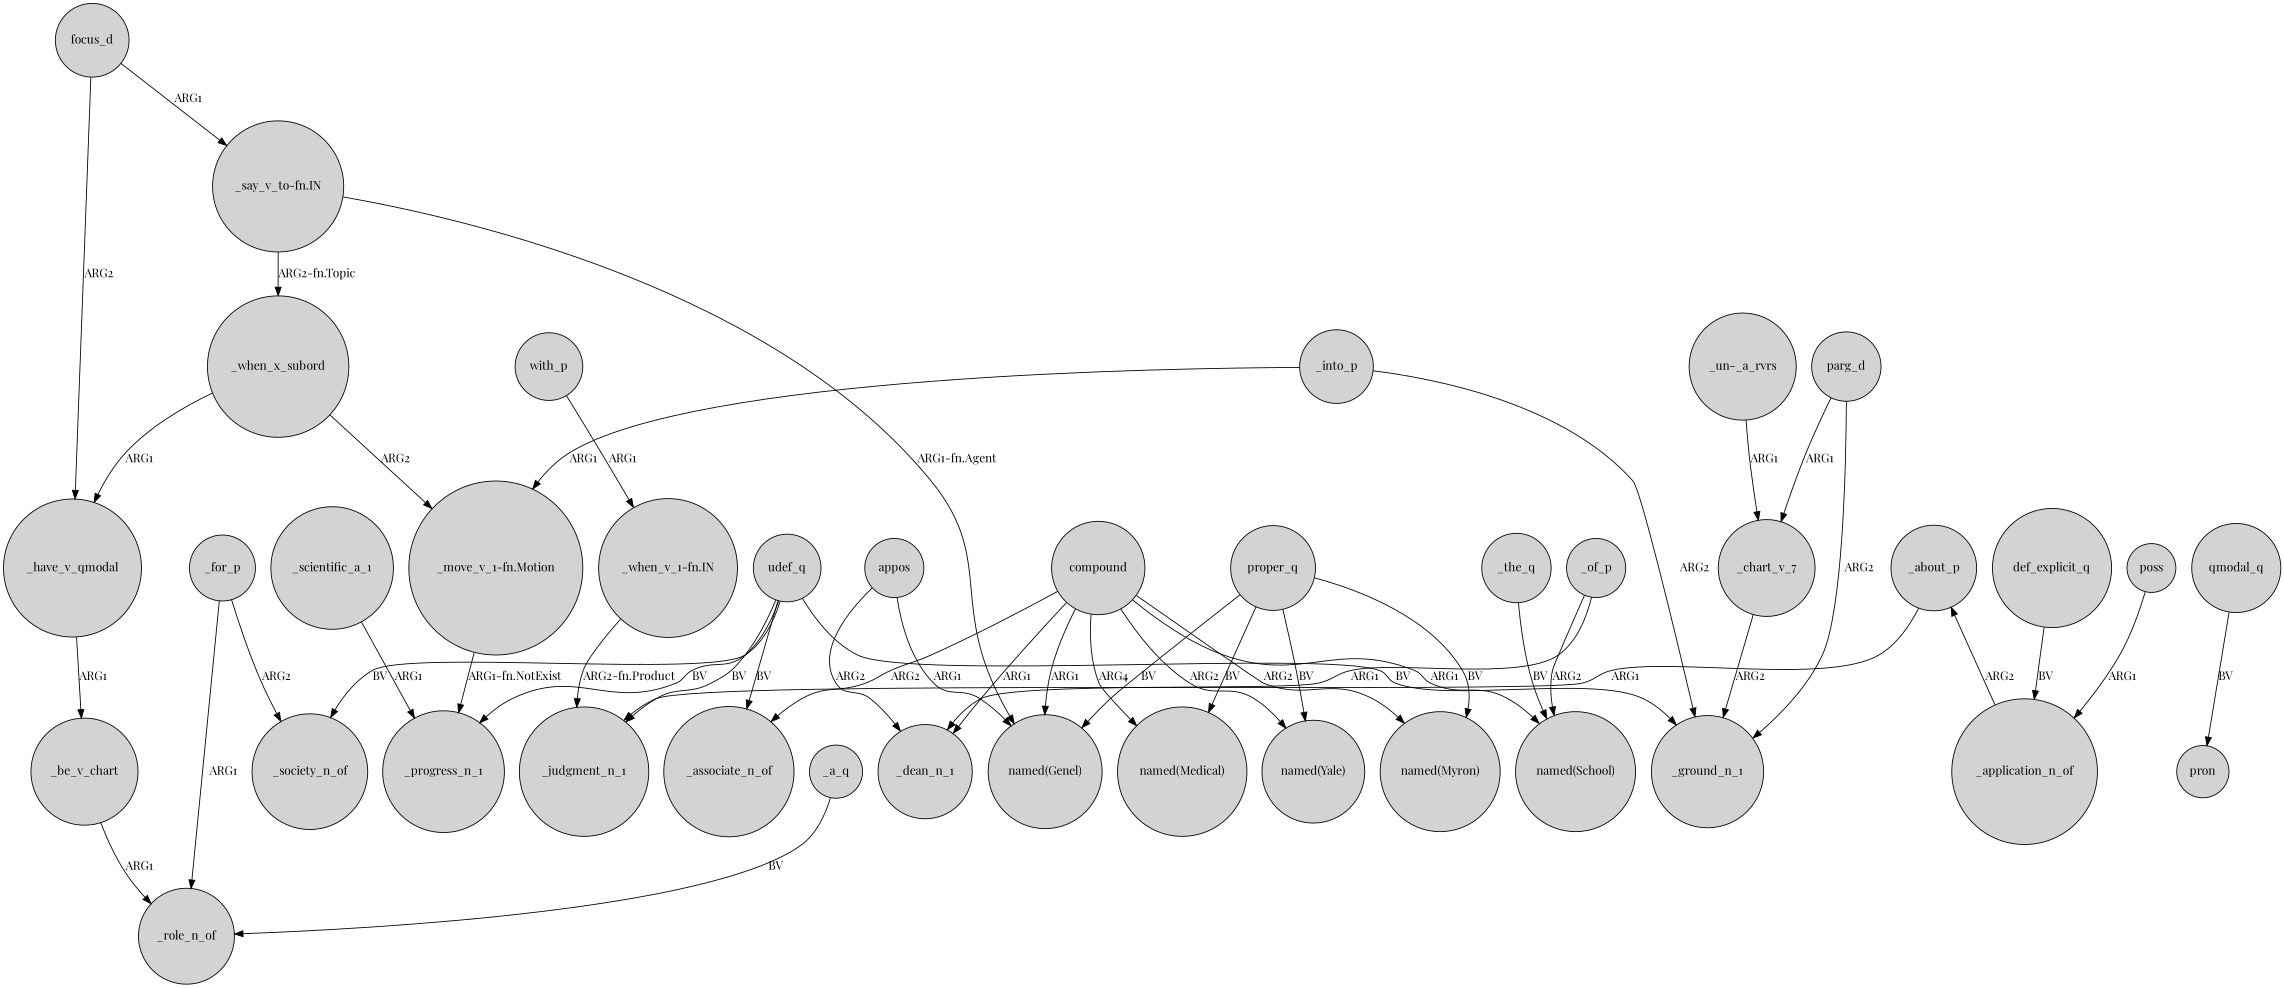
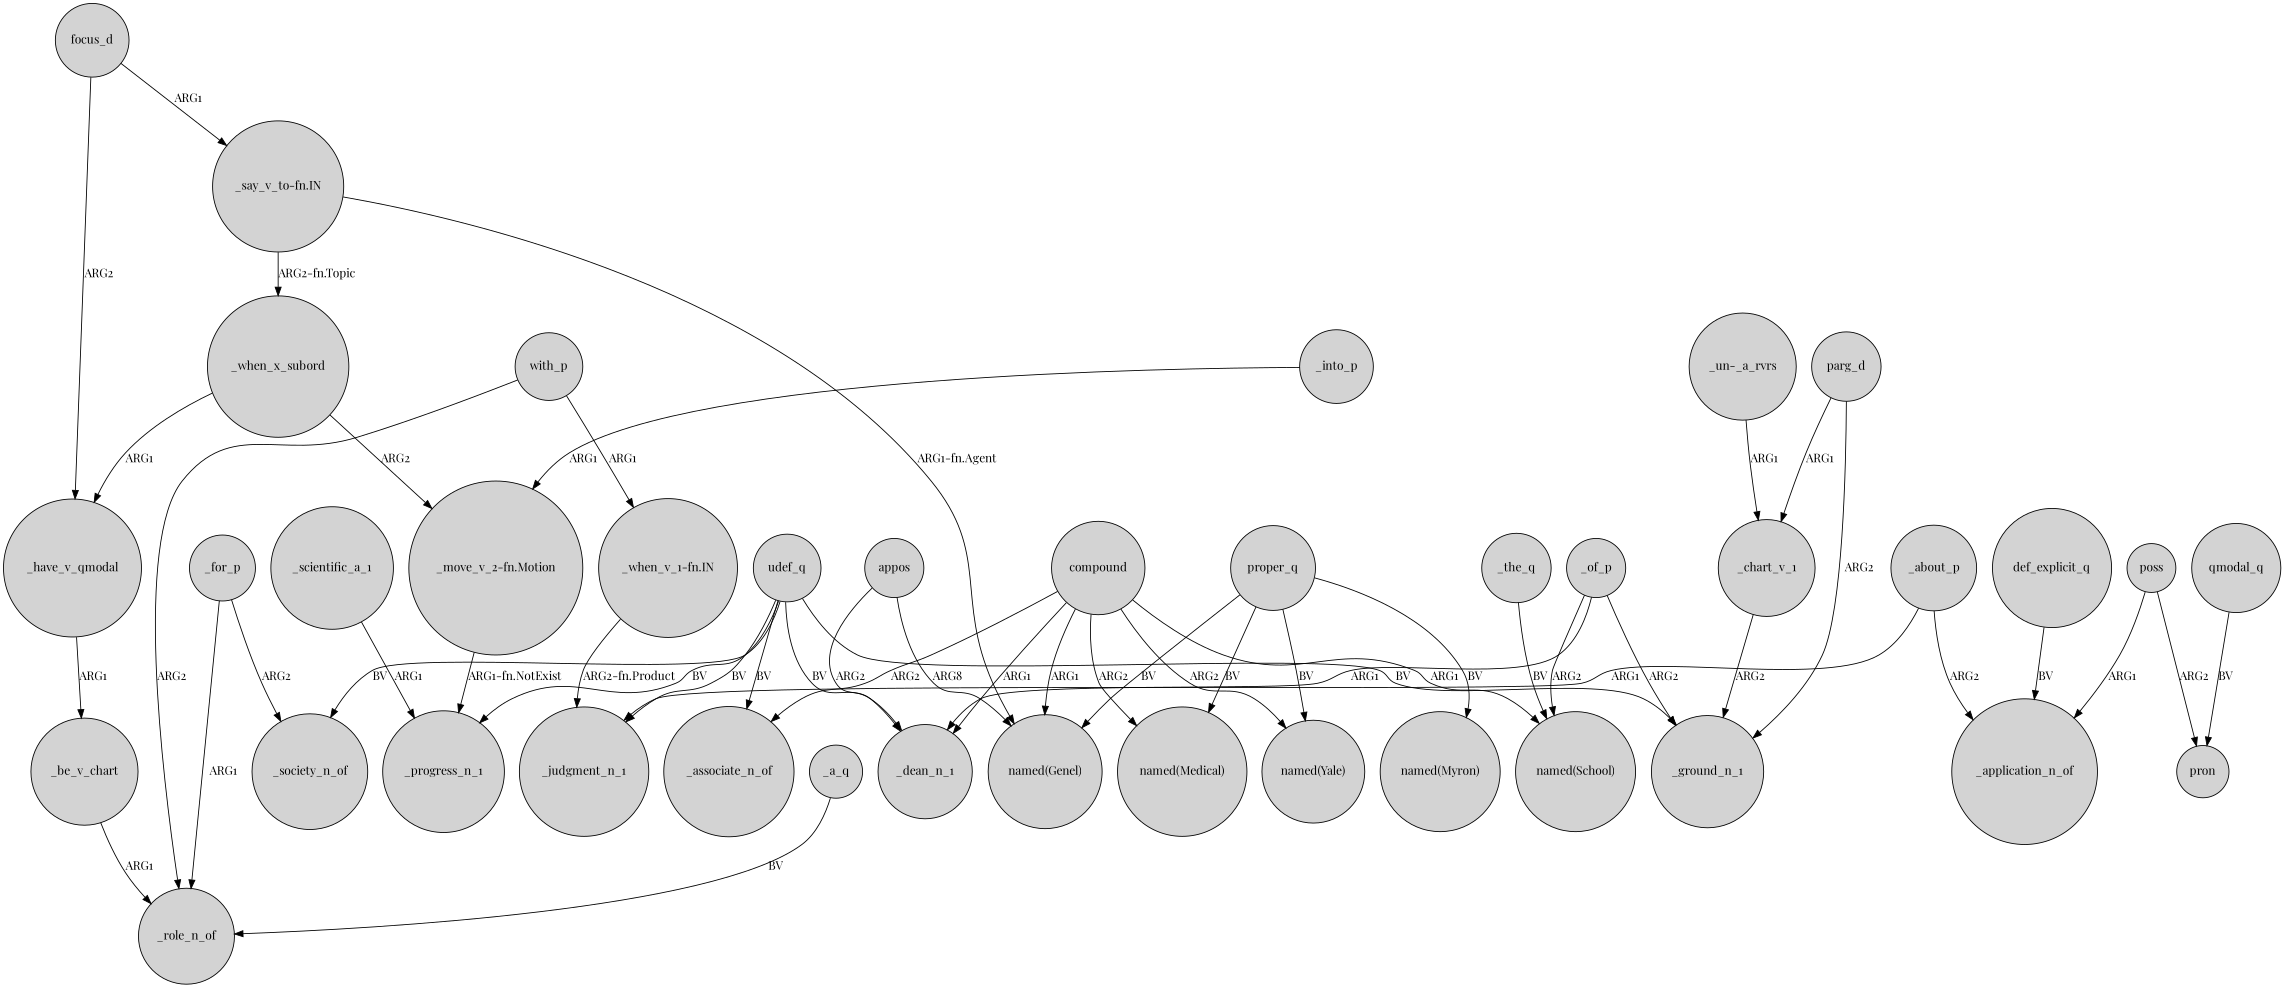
(1614, 463) -> (1636, 658)
none -> (172, 502)
(496, 568) -> (496, 568)
(1767, 568) -> (1767, 568)
(1975, 660) -> (1943, 664)
none -> (2176, 665)
(948, 677) -> (948, 677)
(1114, 677) -> (1114, 677)
(1259, 680) -> none
none -> (813, 684)
